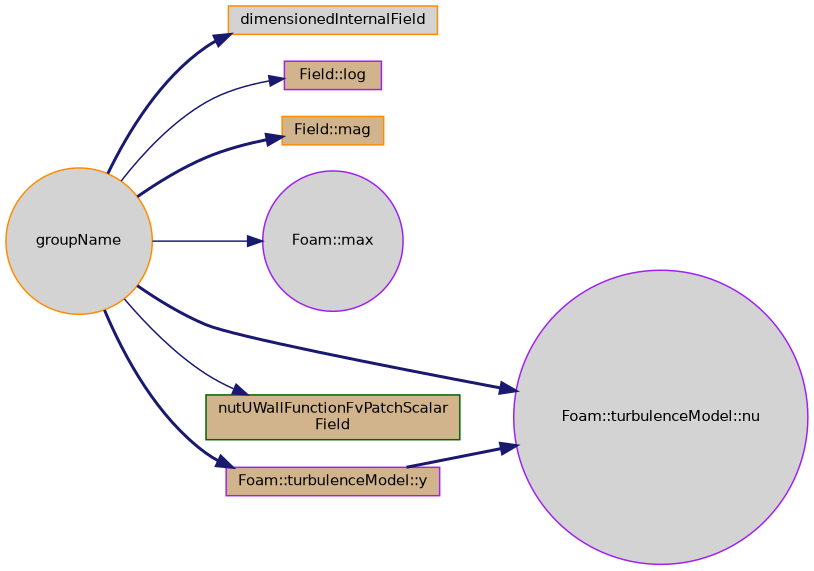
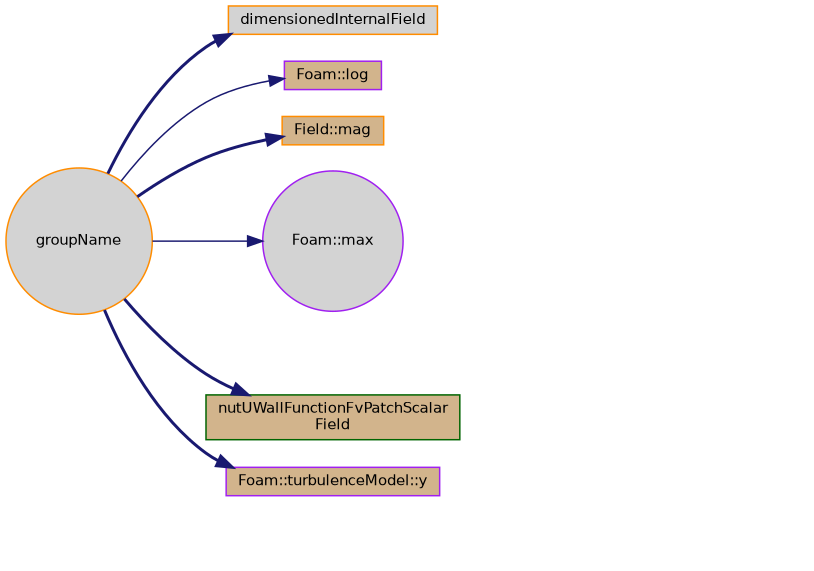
(333, 75) -> (333, 75)
(174, 350) -> (174, 350)
(661, 417) -> none
